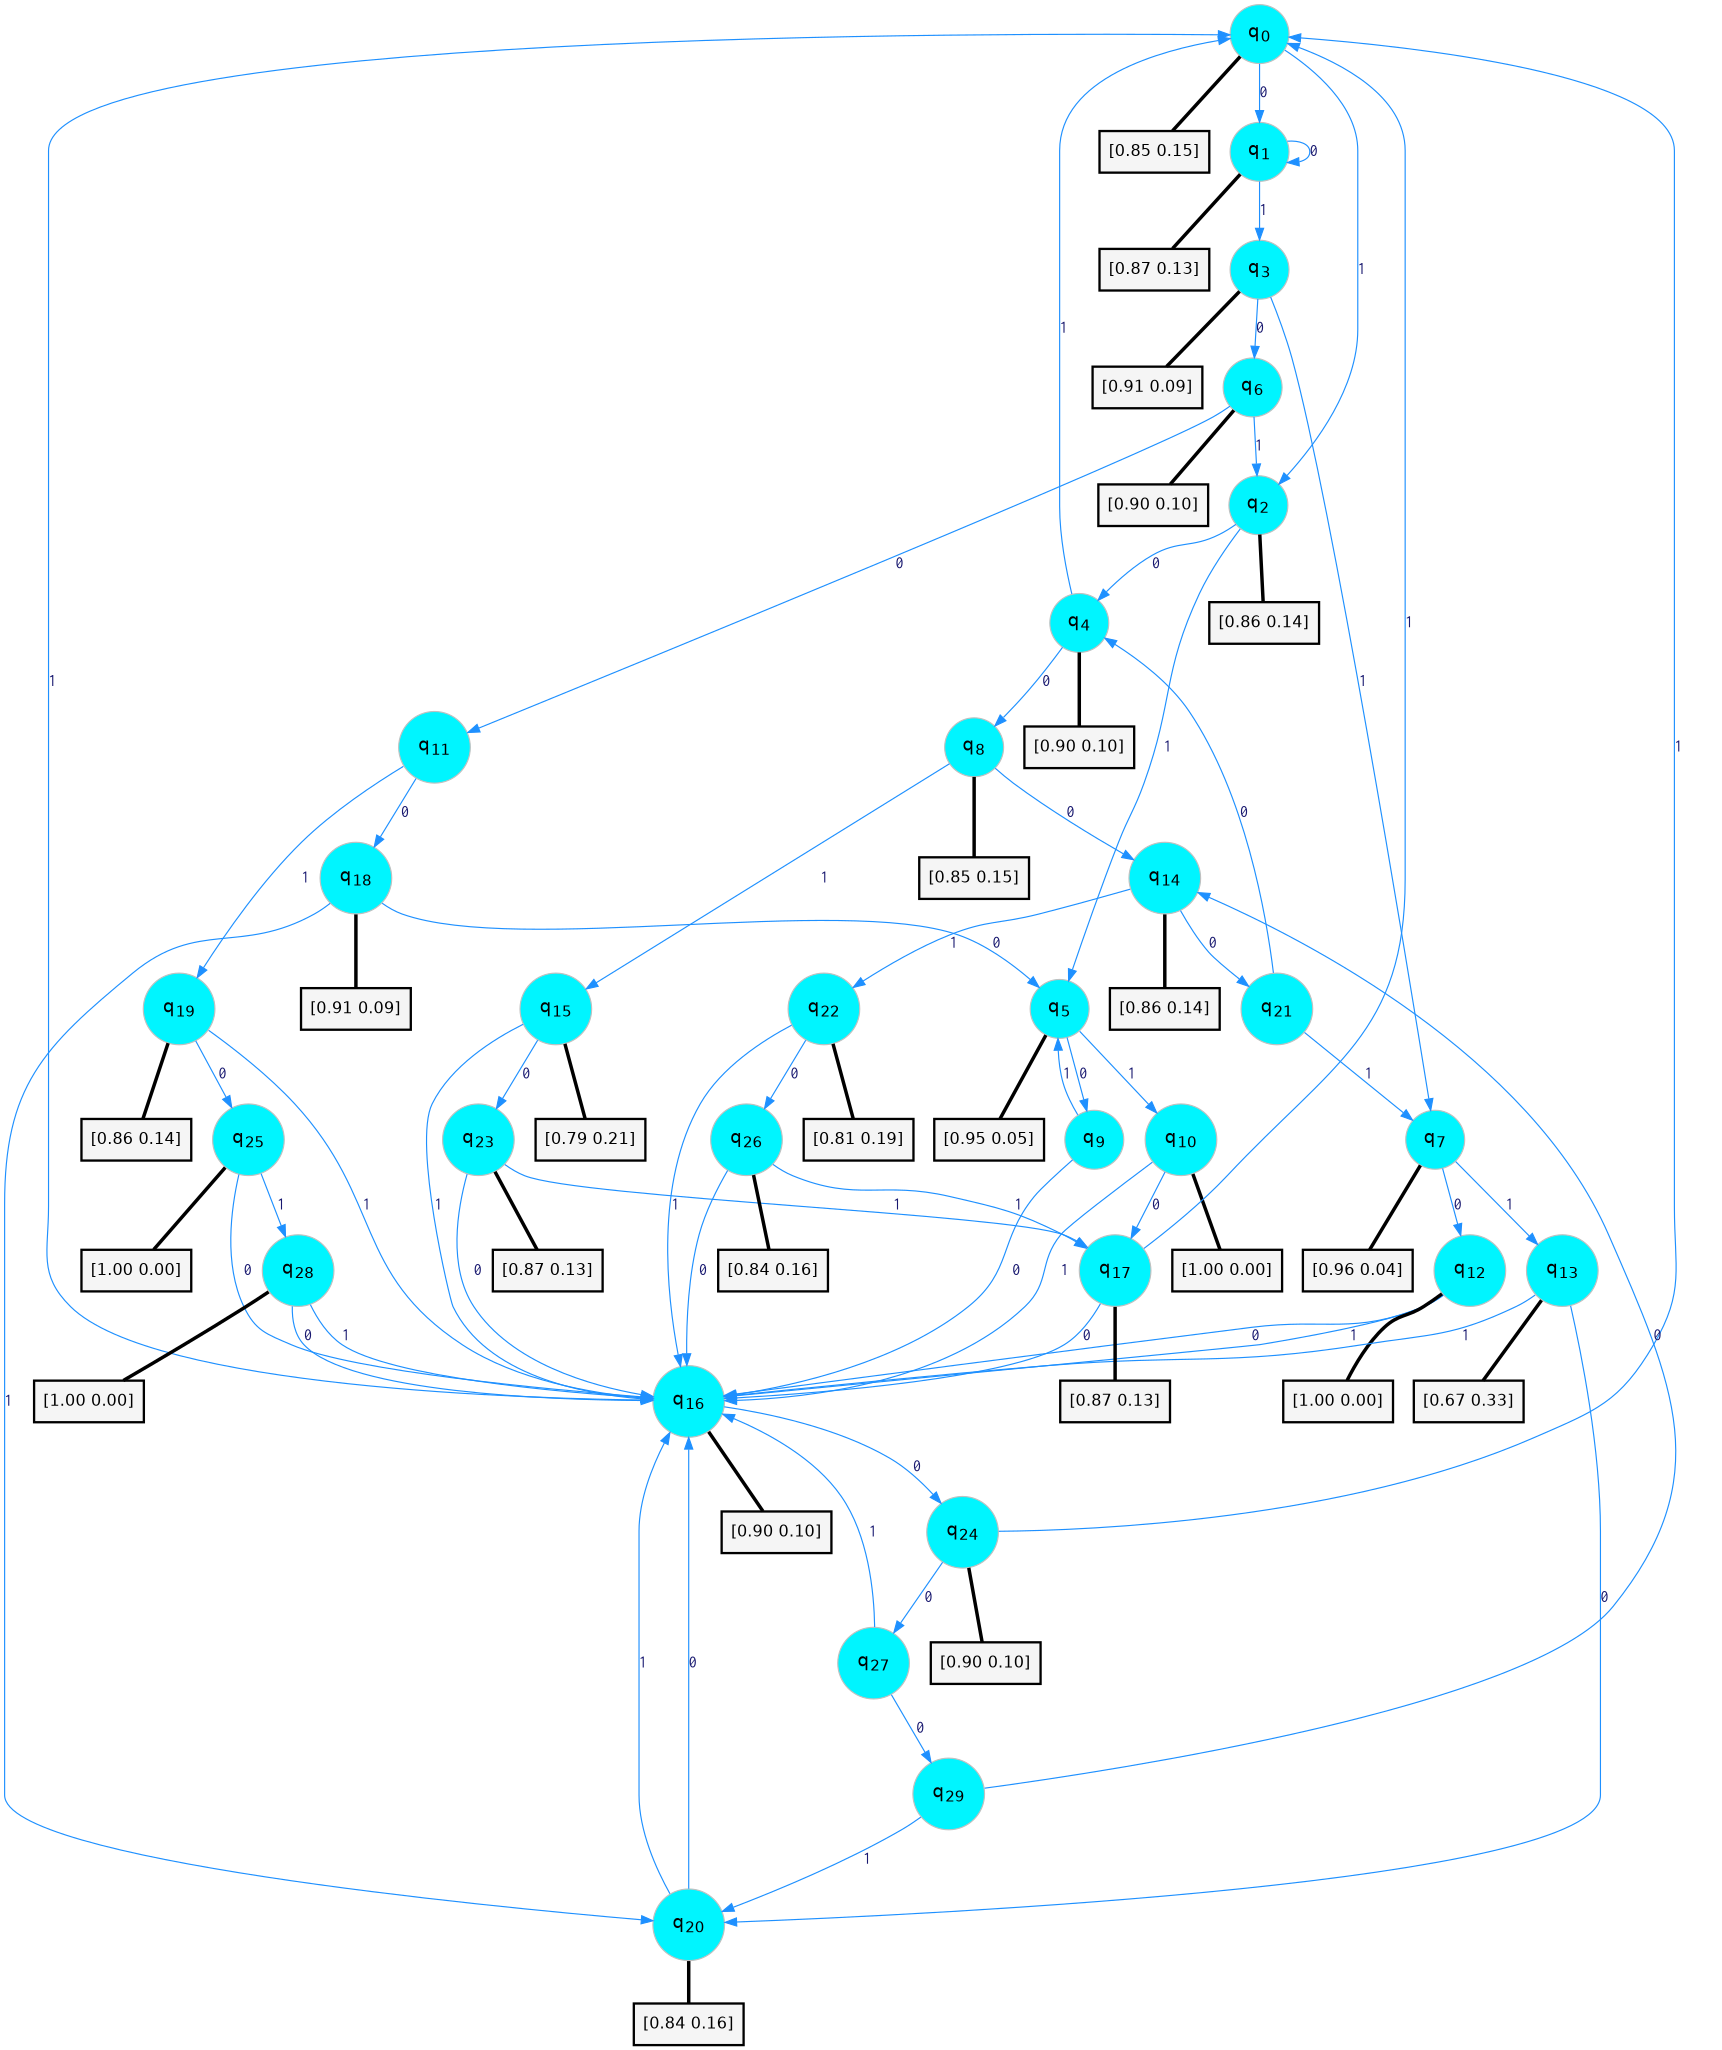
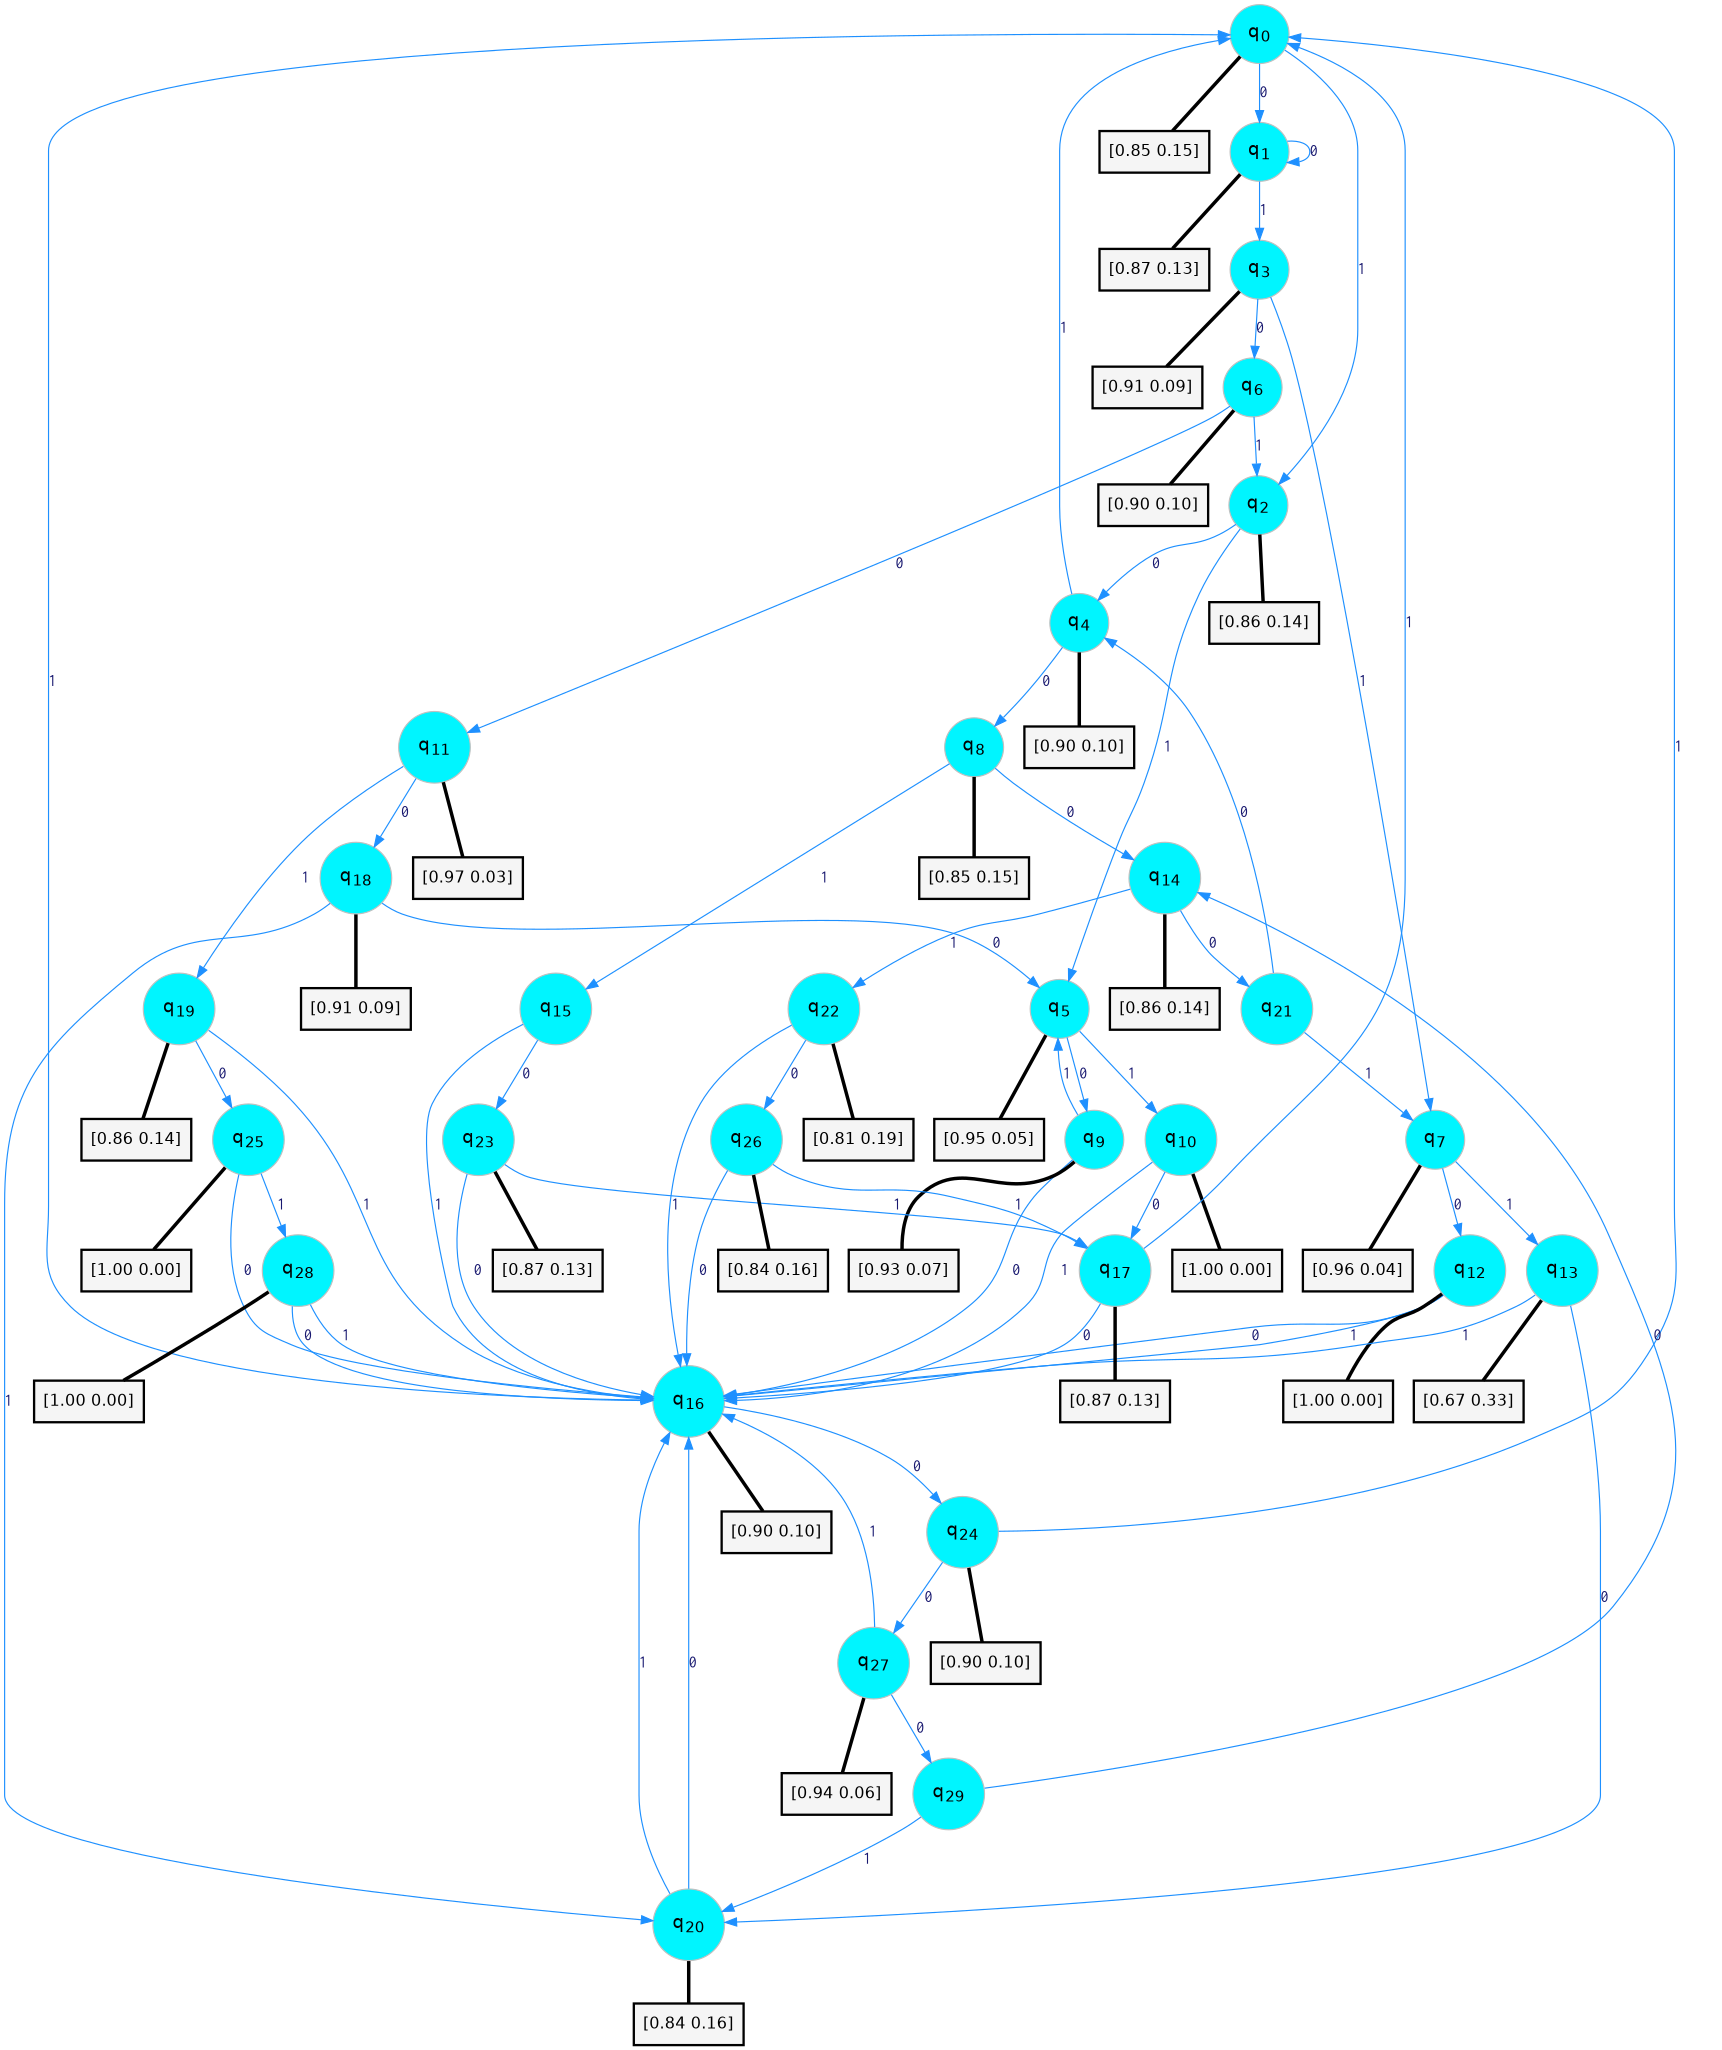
none -> (468, 878)
(590, 1140) -> none
none -> (904, 1271)
none -> (837, 1794)
